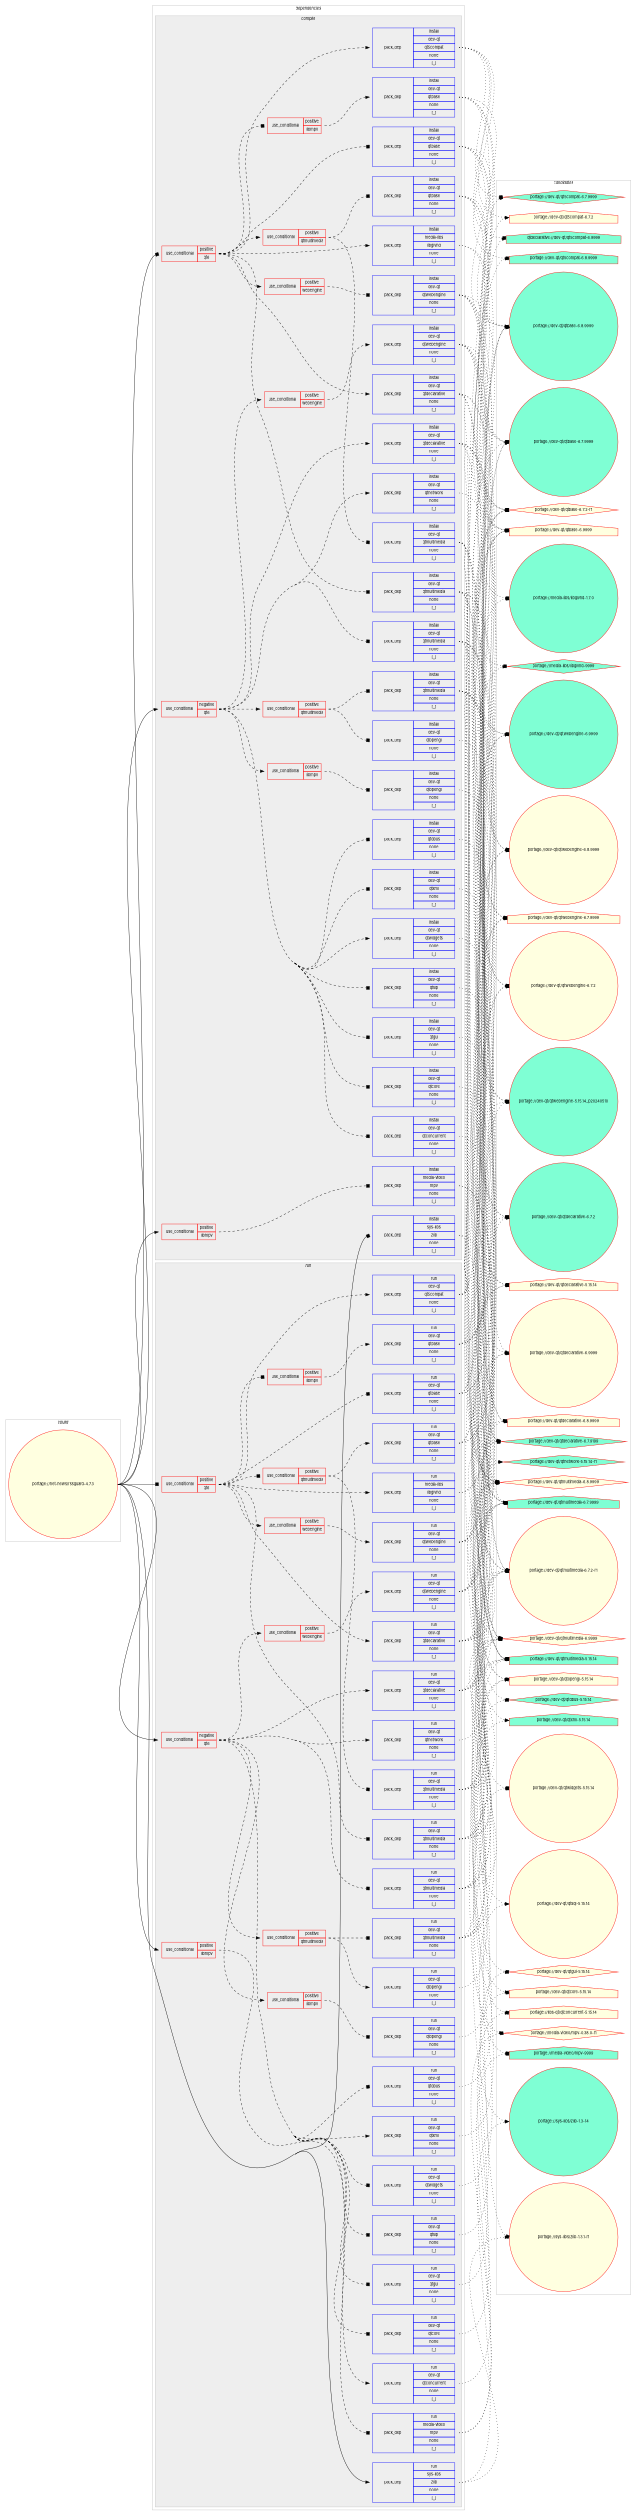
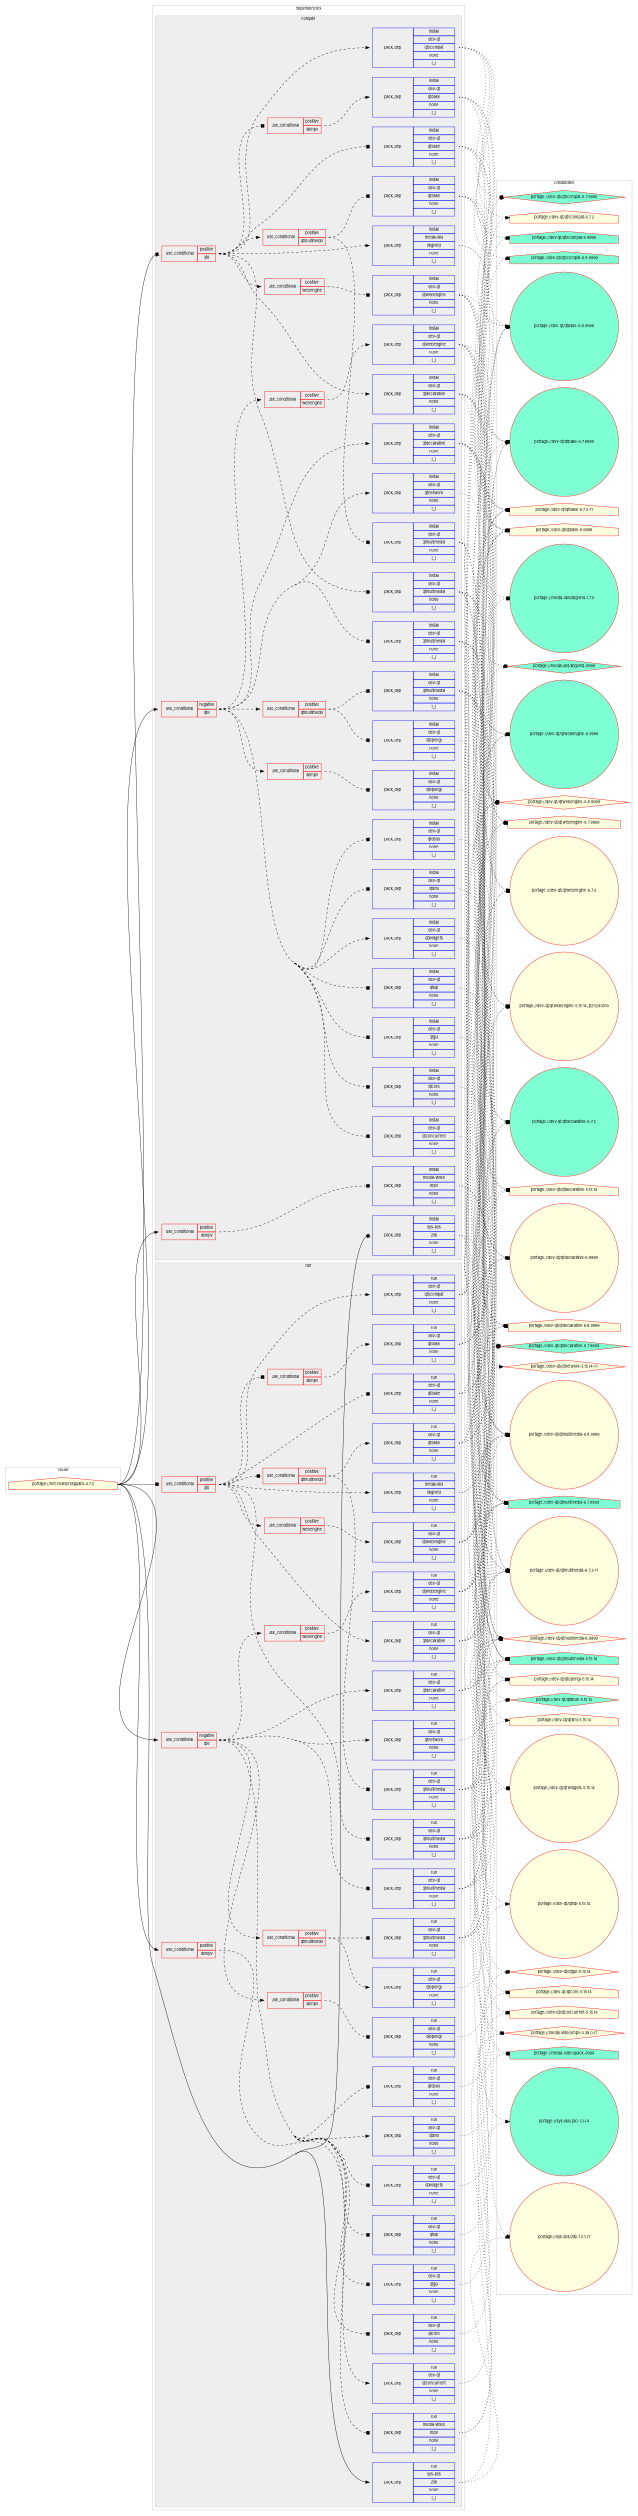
(564, 238) -> (564, 238)
(564, 510) -> (564, 510)
(564, 850) -> (564, 802)
(564, 1102) -> (564, 1006)
(564, 1442) -> (564, 1346)
(564, 1462) -> (564, 1367)
(564, 1482) -> (564, 1435)
(63, 1484) -> (63, 1484)
(564, 1720) -> (564, 1720)
(564, 2013) -> (564, 2013)
(564, 2054) -> (564, 2054)
